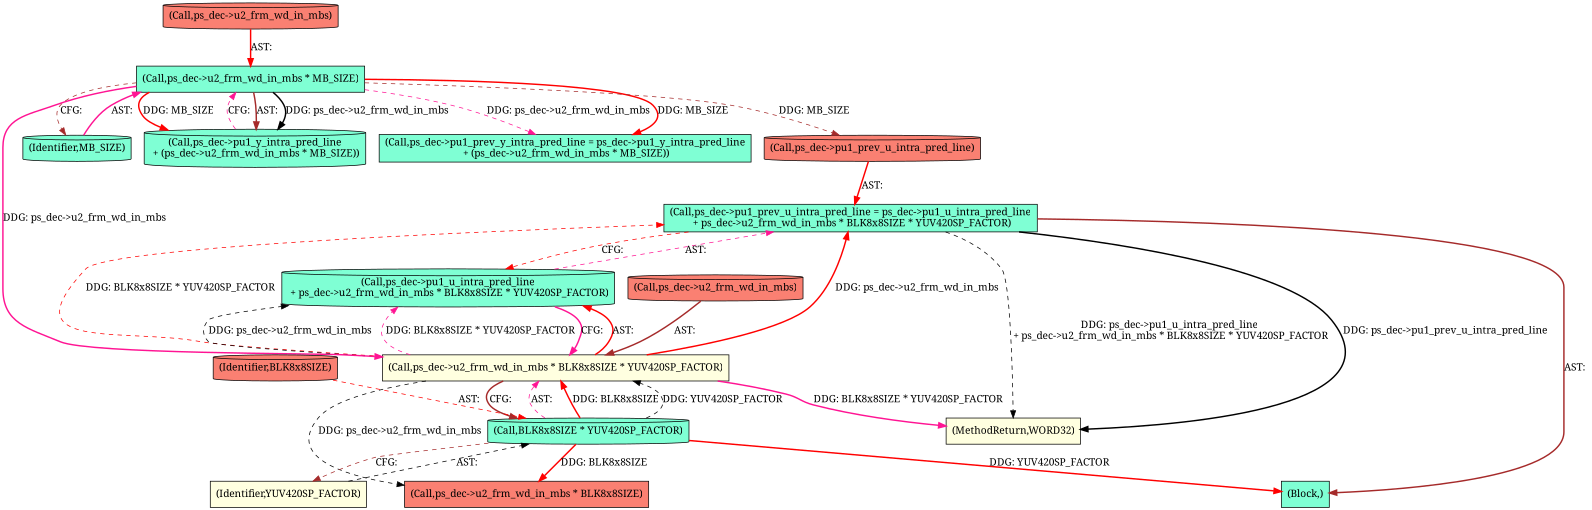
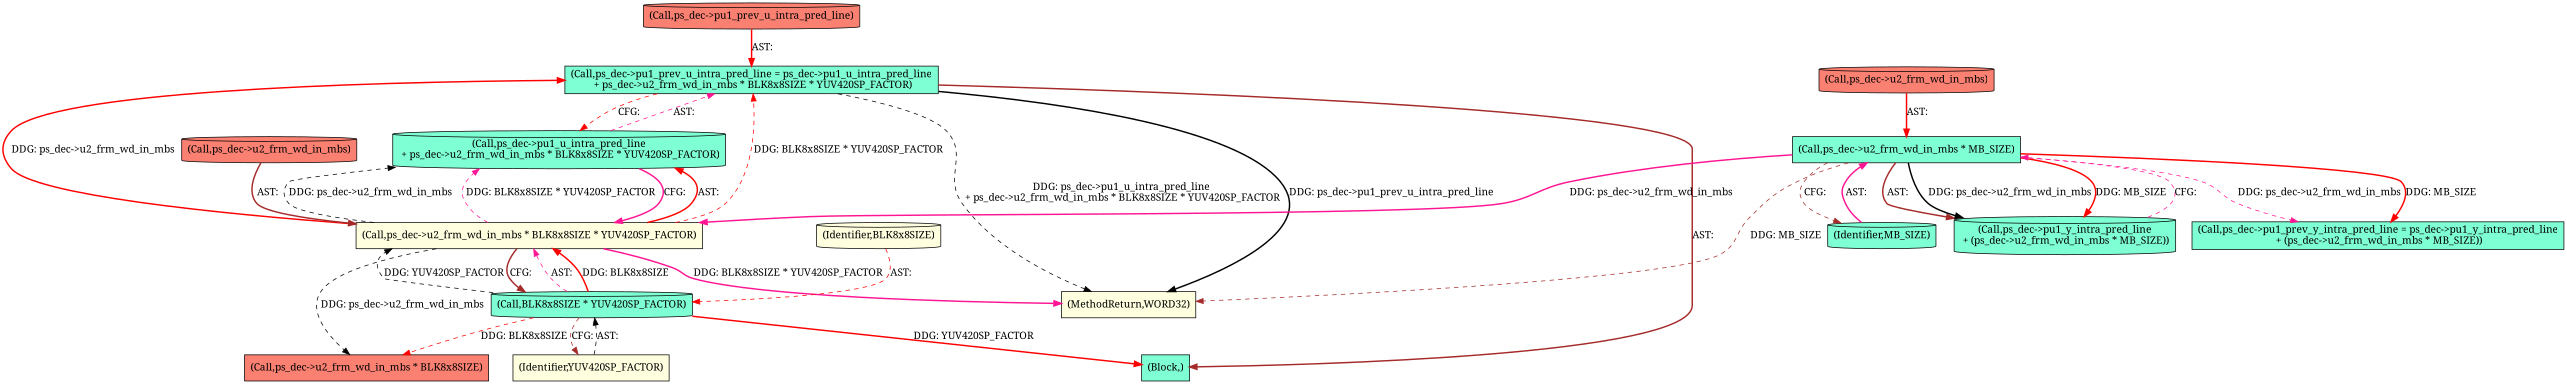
(553, 90) -> (1544, 281)
(275, 368) -> (879, 236)
(560, 460) -> (471, 333)
